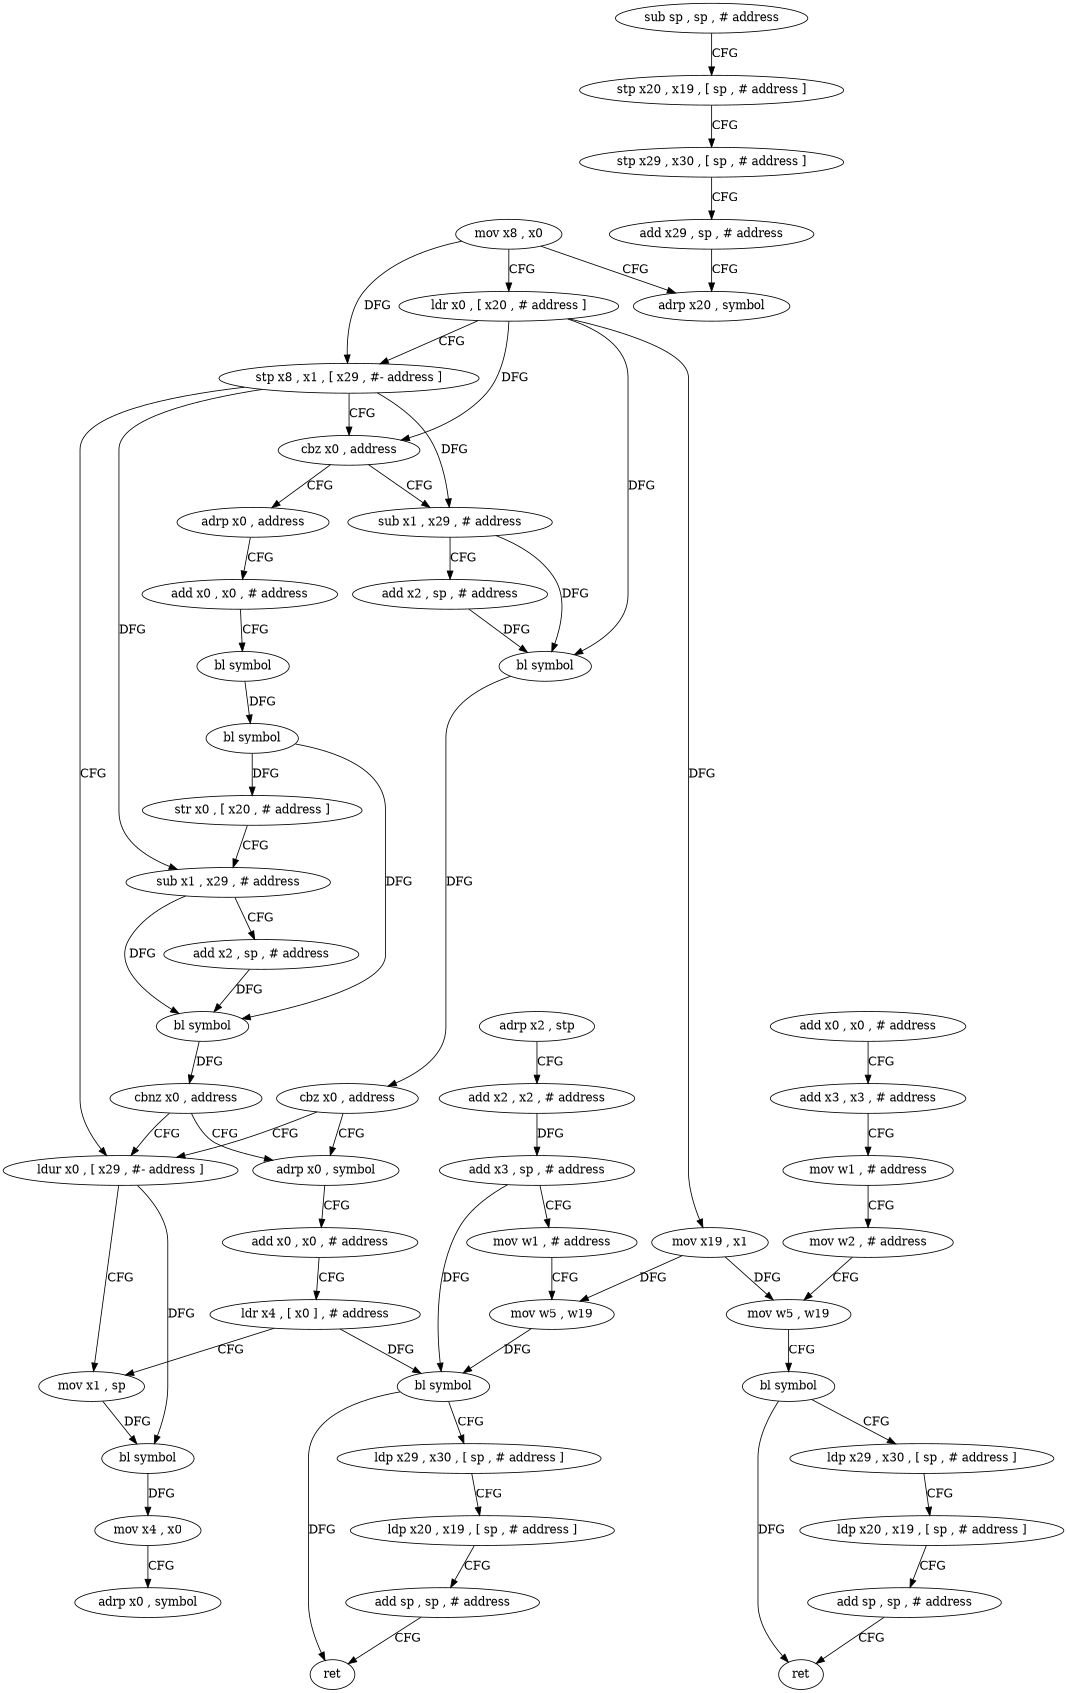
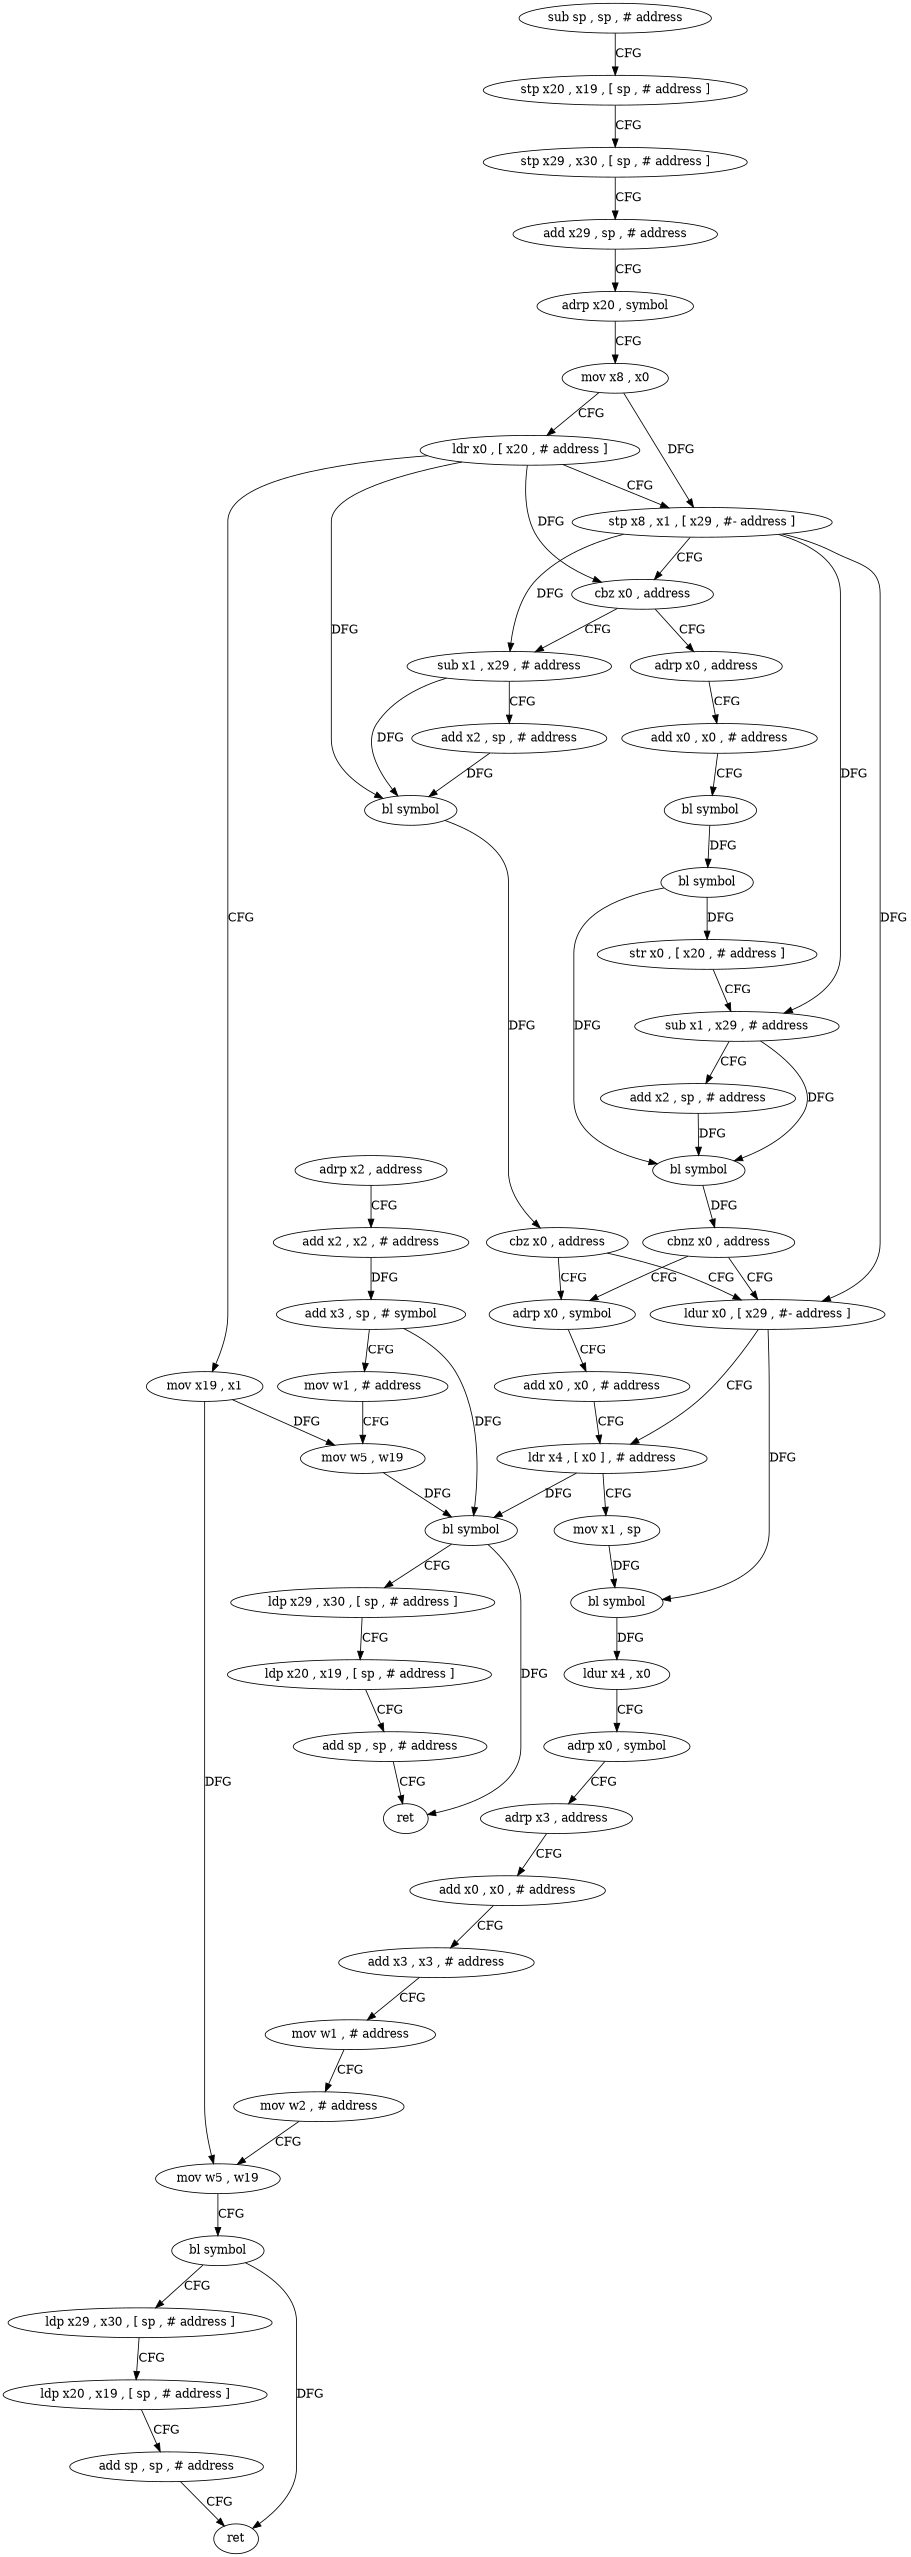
(604, 268) -> (615, 338)
(93, 774) -> (894, 918)
(702, 774) -> (241, 918)
(537, 1026) -> (371, 1170)
(537, 1170) -> (371, 1315)
(107, 1274) -> (706, 1393)
(148, 1531) -> (617, 1675)
none -> (556, 1819)
